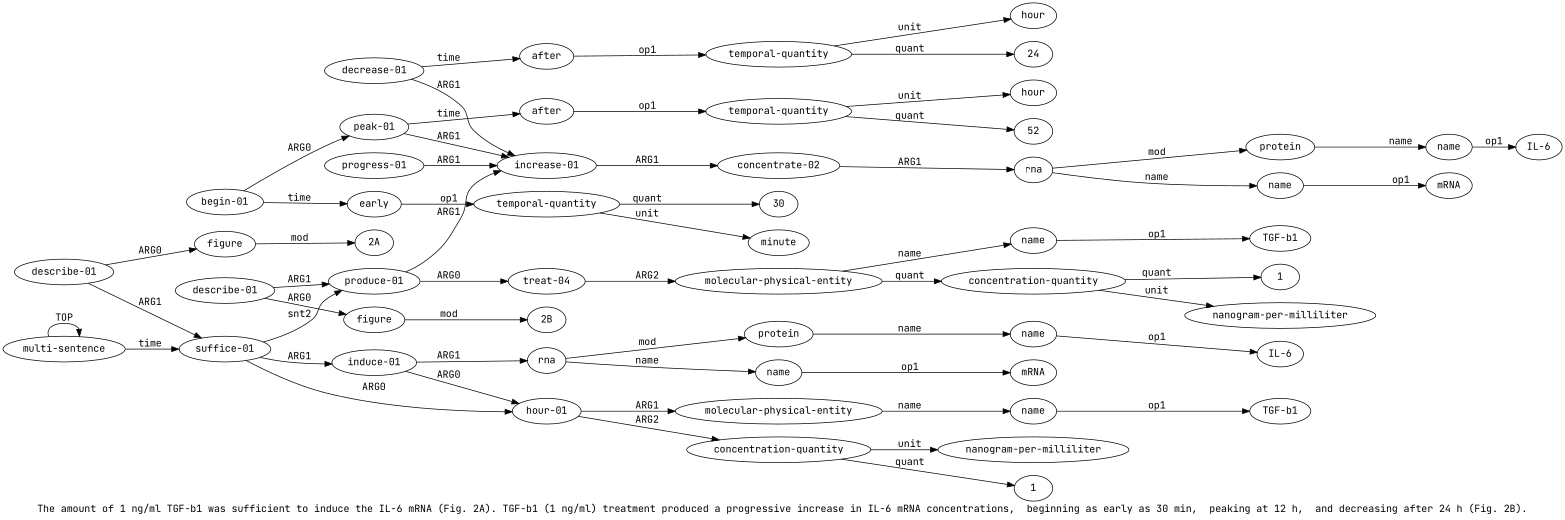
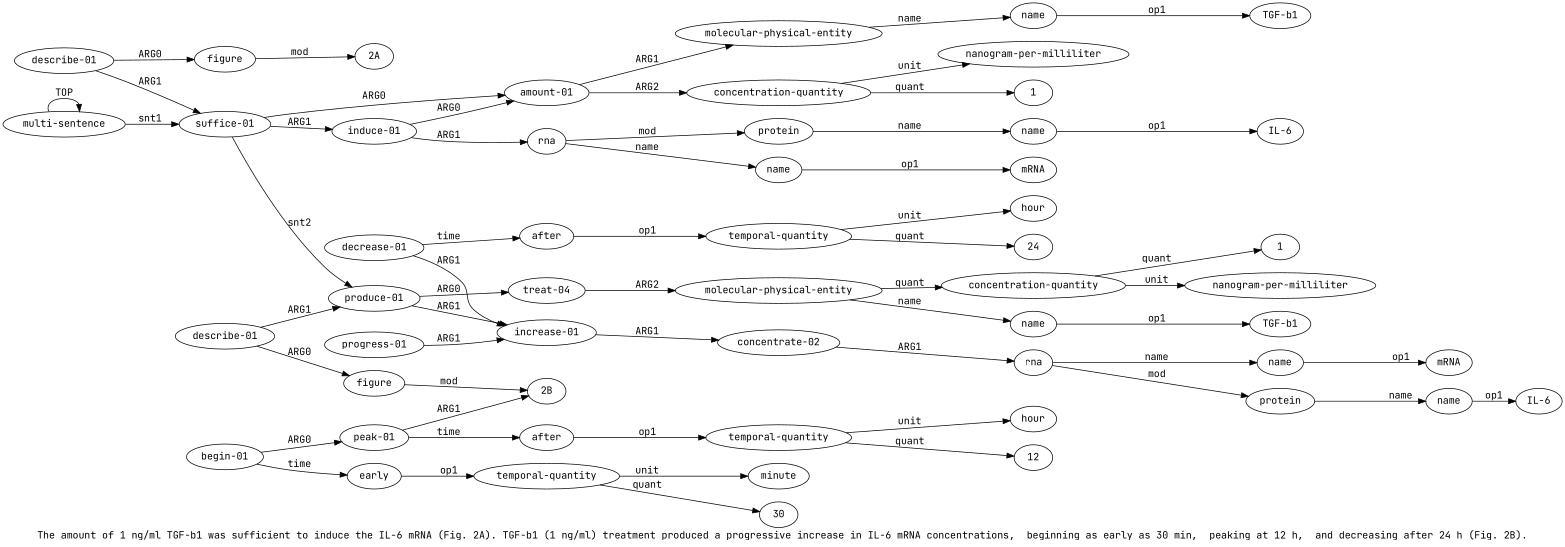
(1033, 131) -> (1033, 458)
(453, 145) -> (462, 414)
(150, 344) -> (150, 119)
(547, 411) -> (547, 93)
